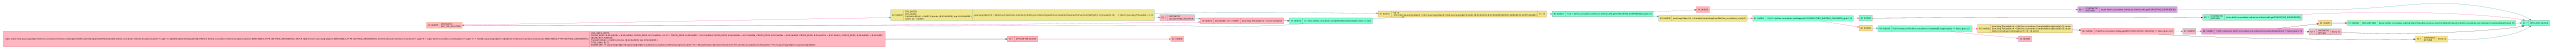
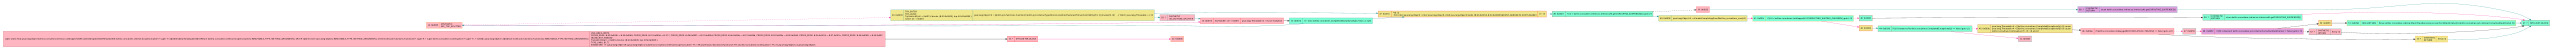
(676, 21) -> (676, 21)
